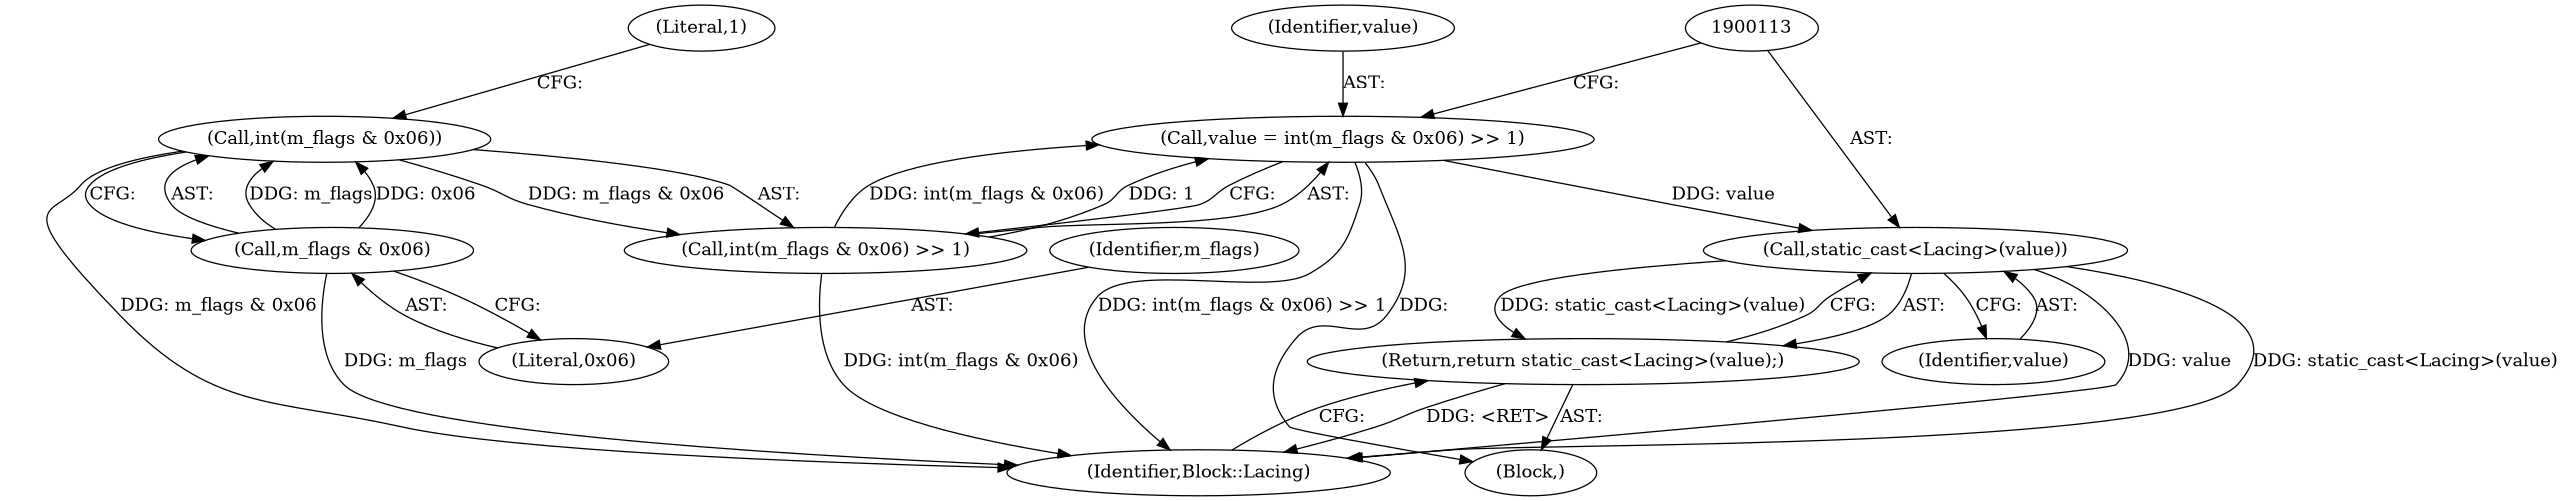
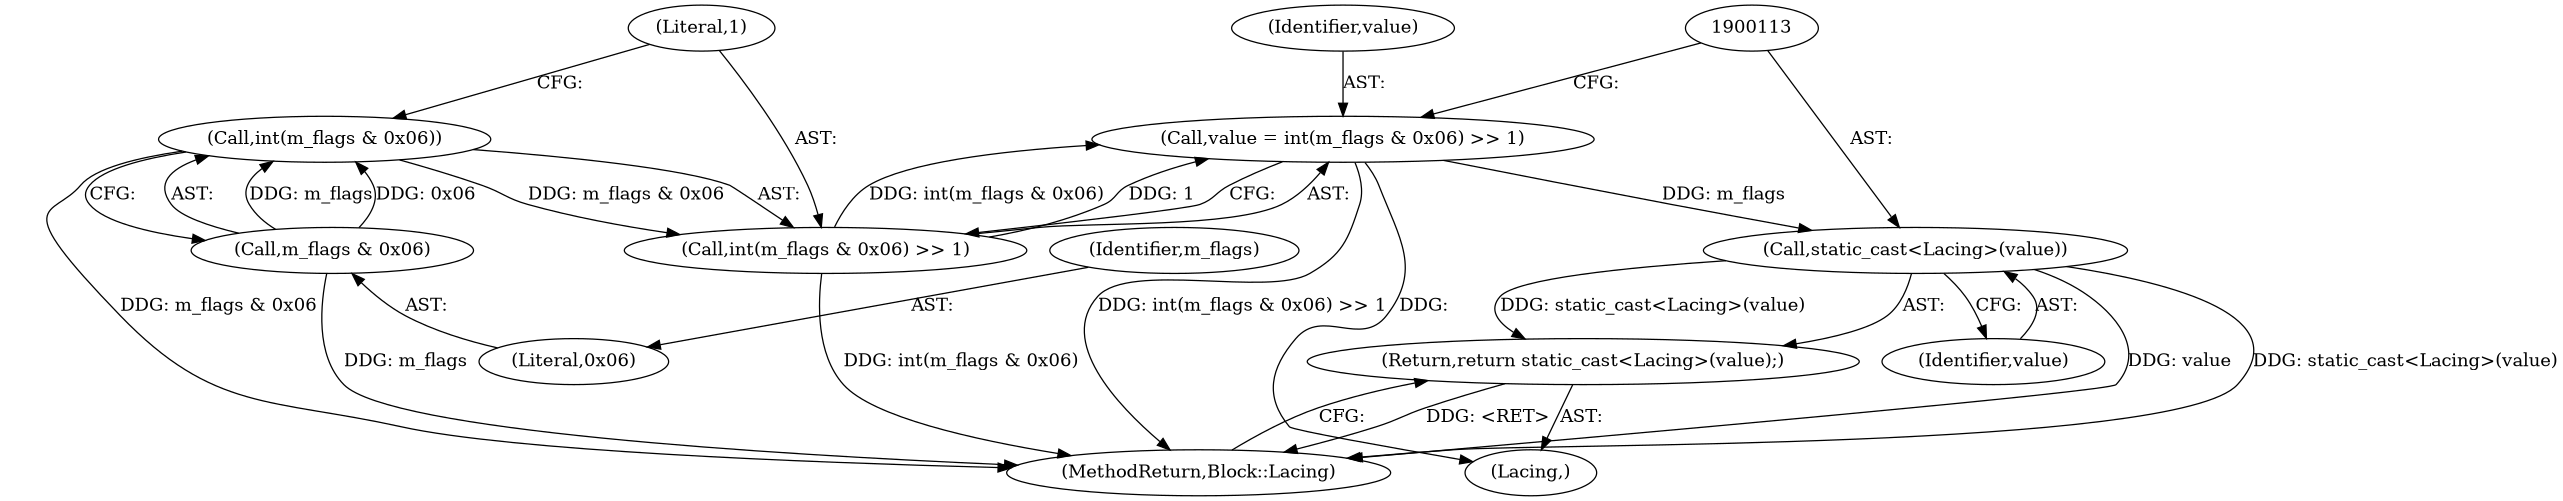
none -> (776, 129)
(1724, 195) -> (1724, 195)
(463, 299) -> none
(1797, 319) -> none
(1199, 473) -> (1199, 473)
(1531, 473) -> (1531, 473)
